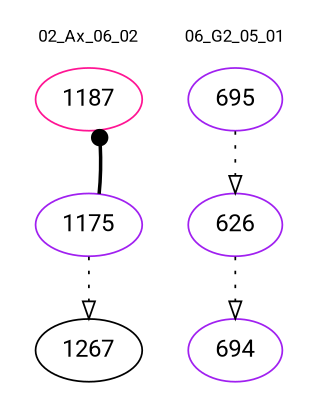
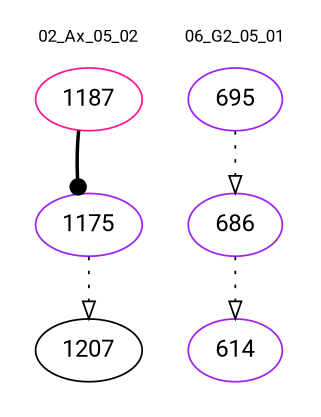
(89, 37) -> (89, 37)
(101, 169) -> (77, 155)
(235, 225) -> (235, 225)
(89, 350) -> (89, 350)
(235, 350) -> (235, 350)
